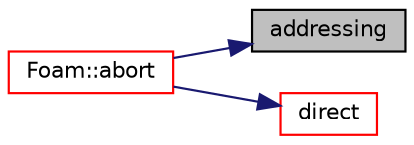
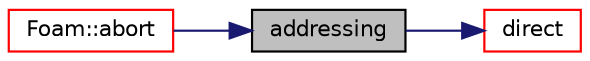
(216, 94) -> (434, 31)
